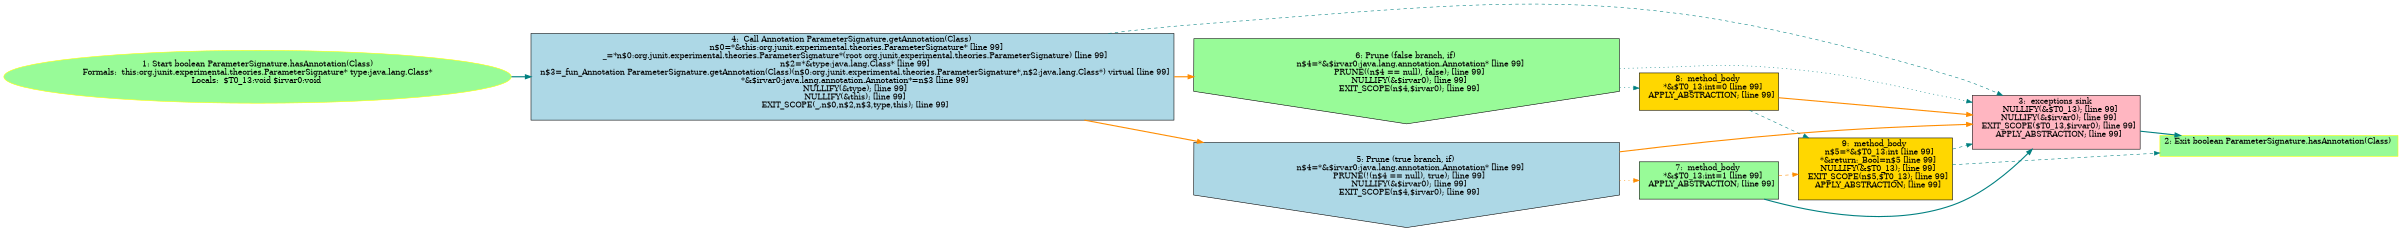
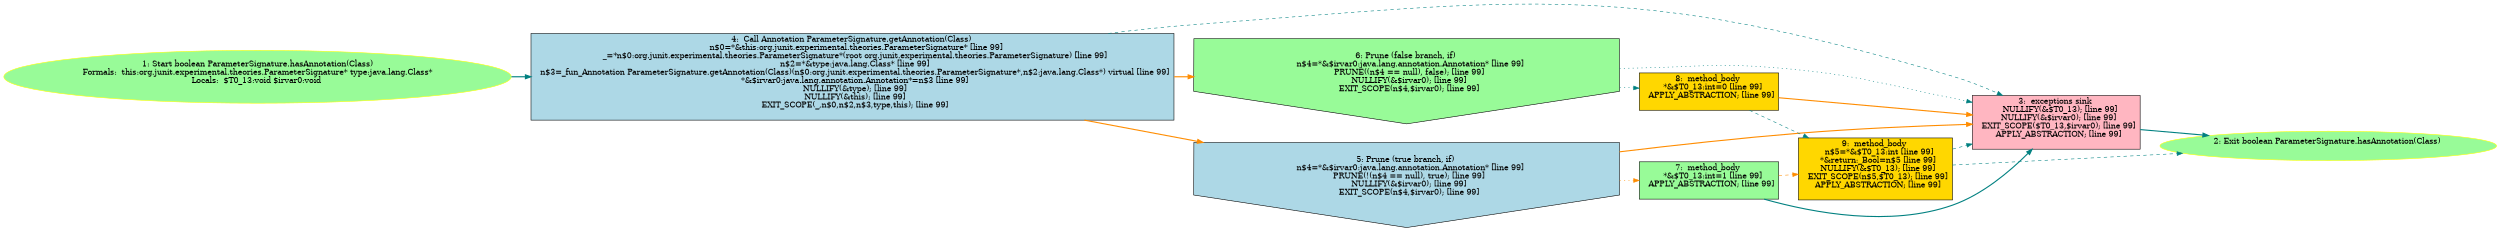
(2279, 146) -> (2328, 146)
